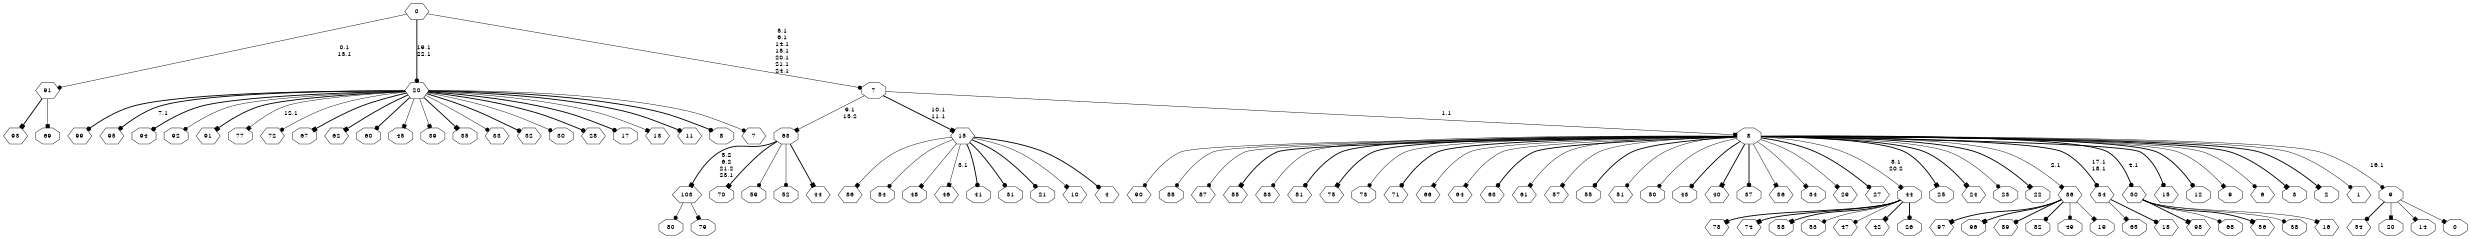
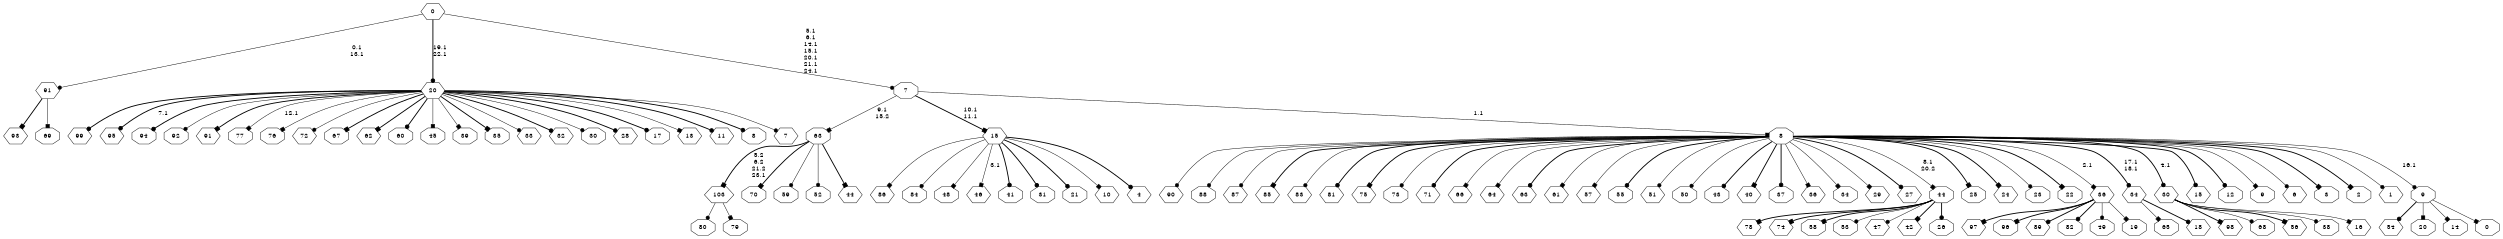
none -> (272, 136)
